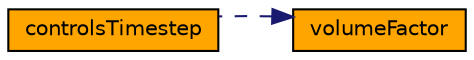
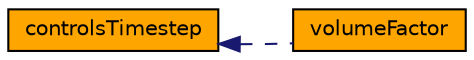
(246, 16) -> (267, 44)
